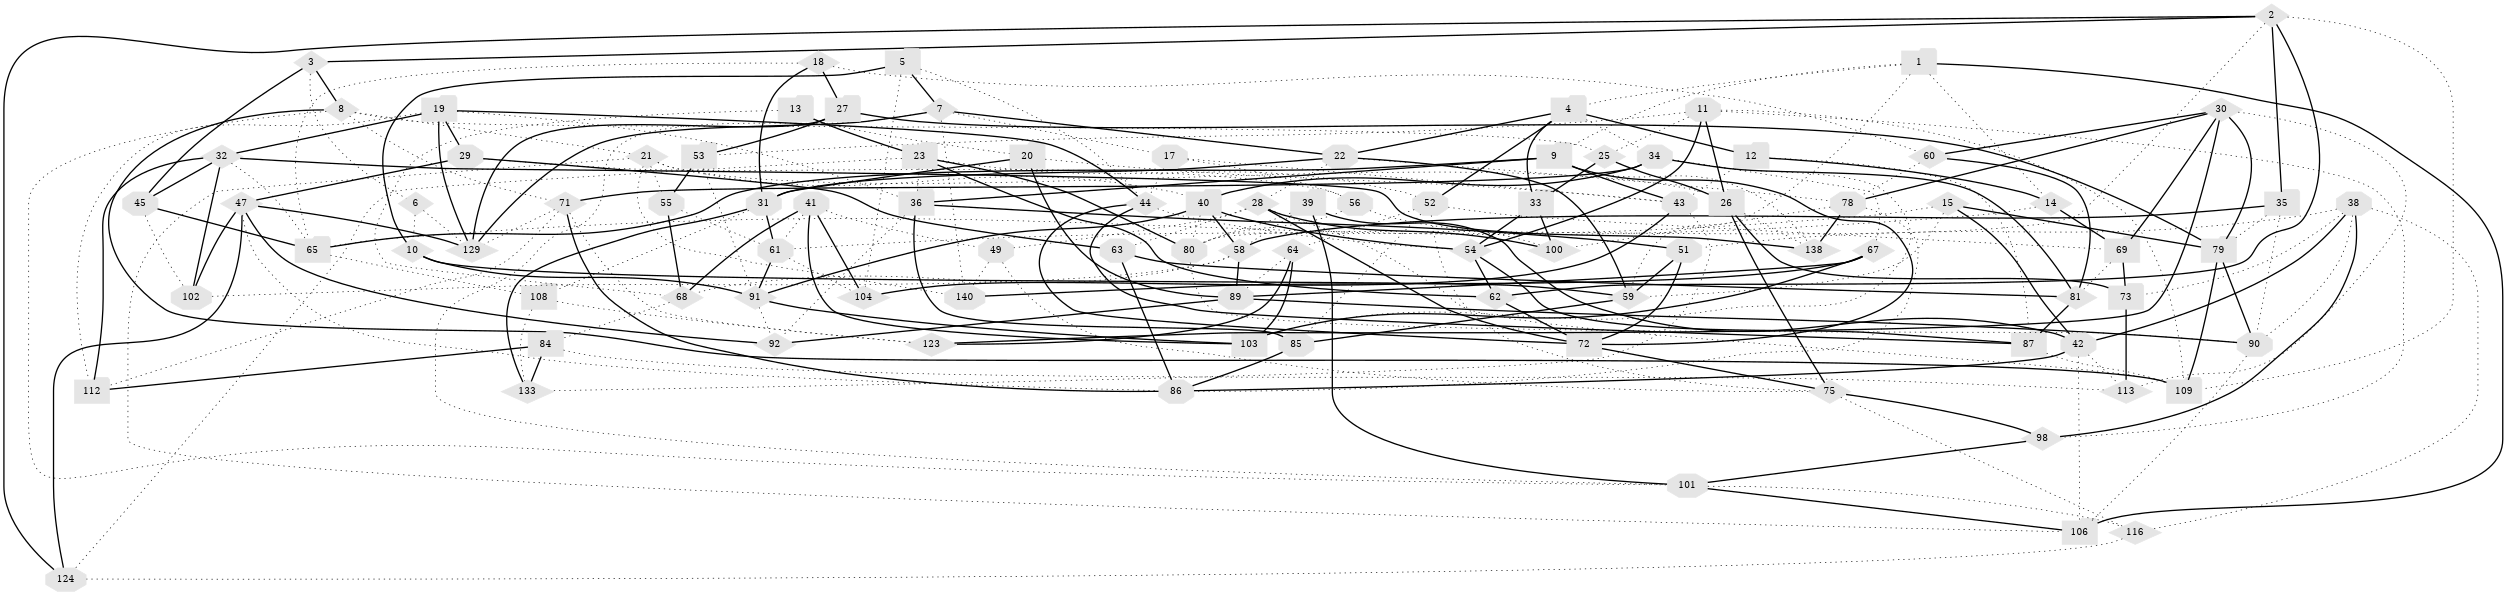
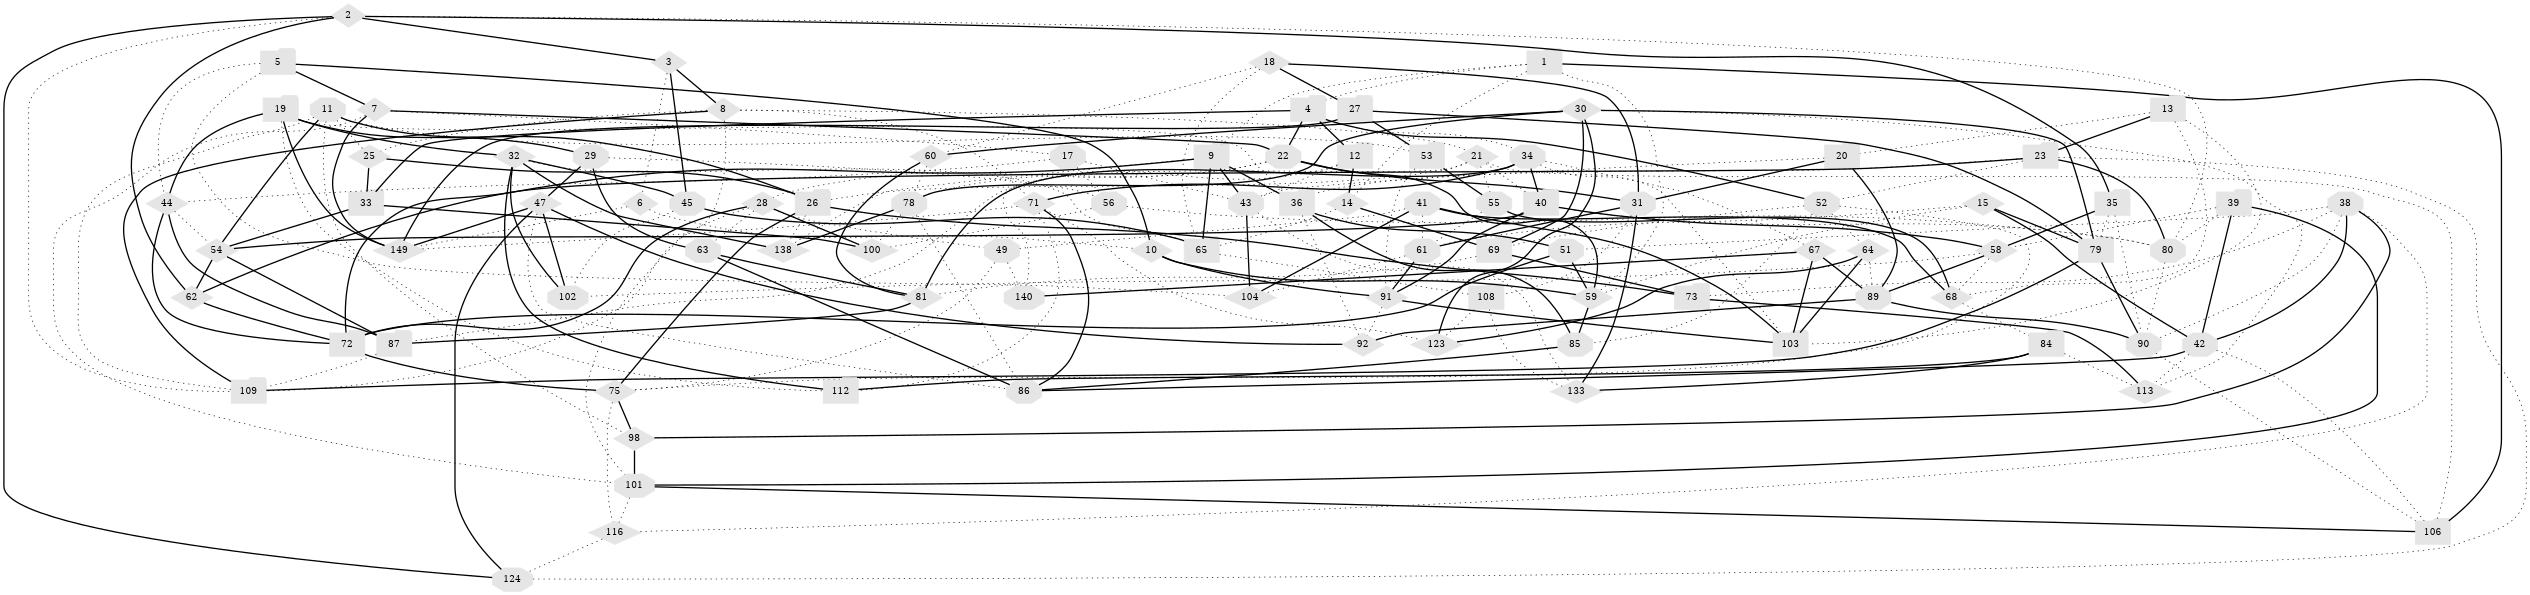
(951, 195) -> none
(472, 251) -> (400, 251)
none -> (2109, 300)
